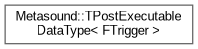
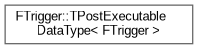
(99, 24) -> (99, 24)
